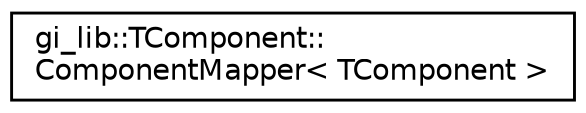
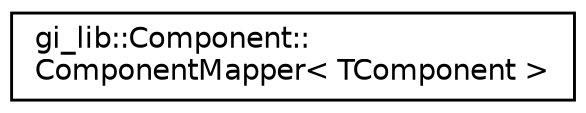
(293, 57) -> (293, 57)
